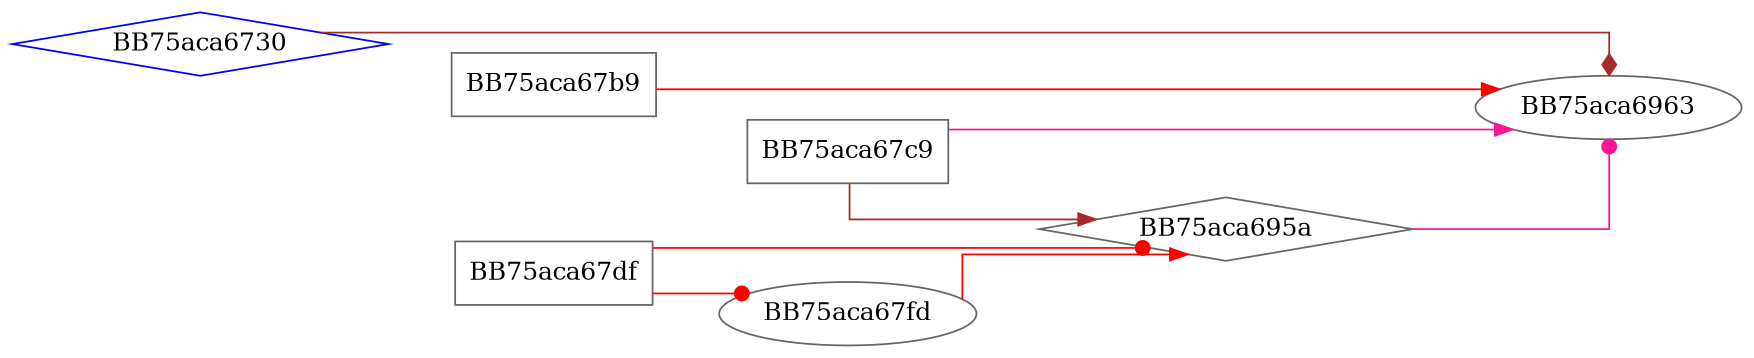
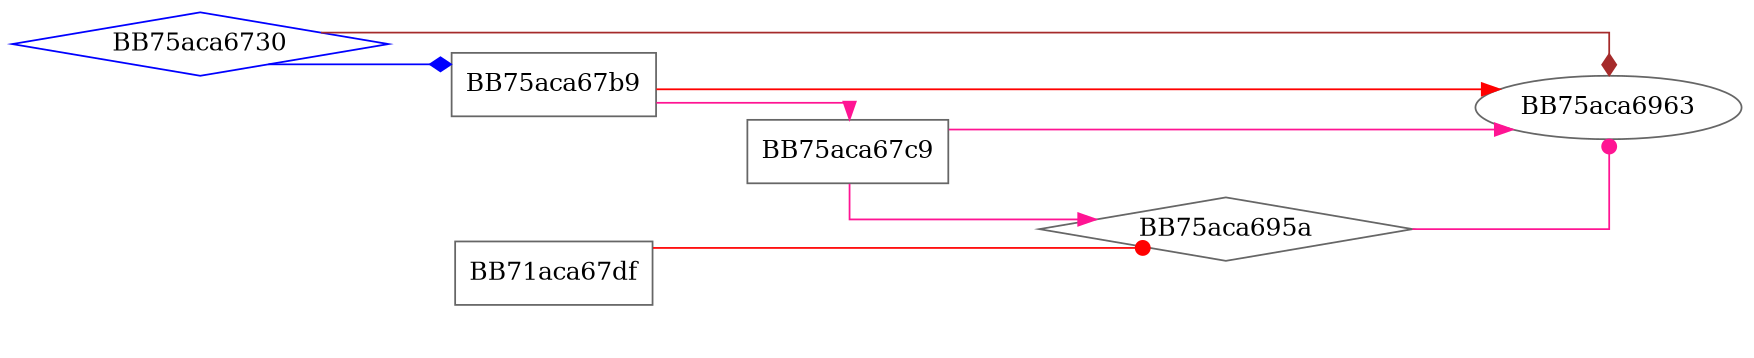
none -> (349, 64)
none -> (754, 103)
(946, 219) -> (946, 219)
(554, 273) -> (554, 273)
(848, 314) -> none
